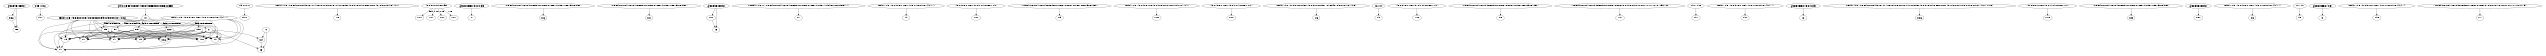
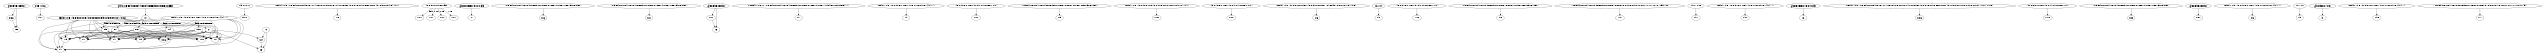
(2322, 6) -> (2322, 6)
(169, 30) -> (169, 30)
